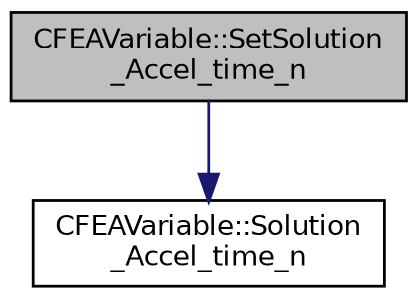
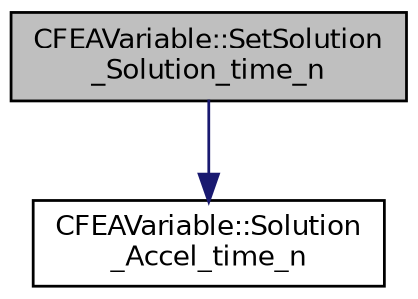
(209, 57) -> (209, 57)
